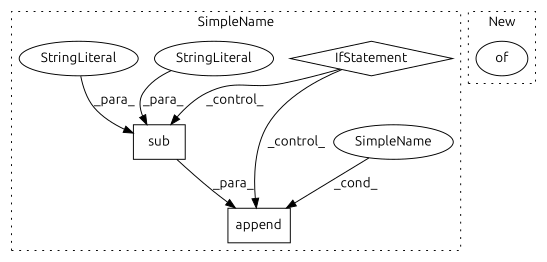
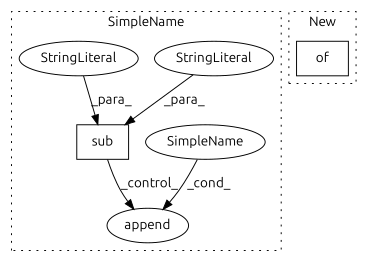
(371, 59) -> none
(502, 59) -> (322, 59)
(234, 184) -> (150, 184)
(259, 226) -> (148, 226)
